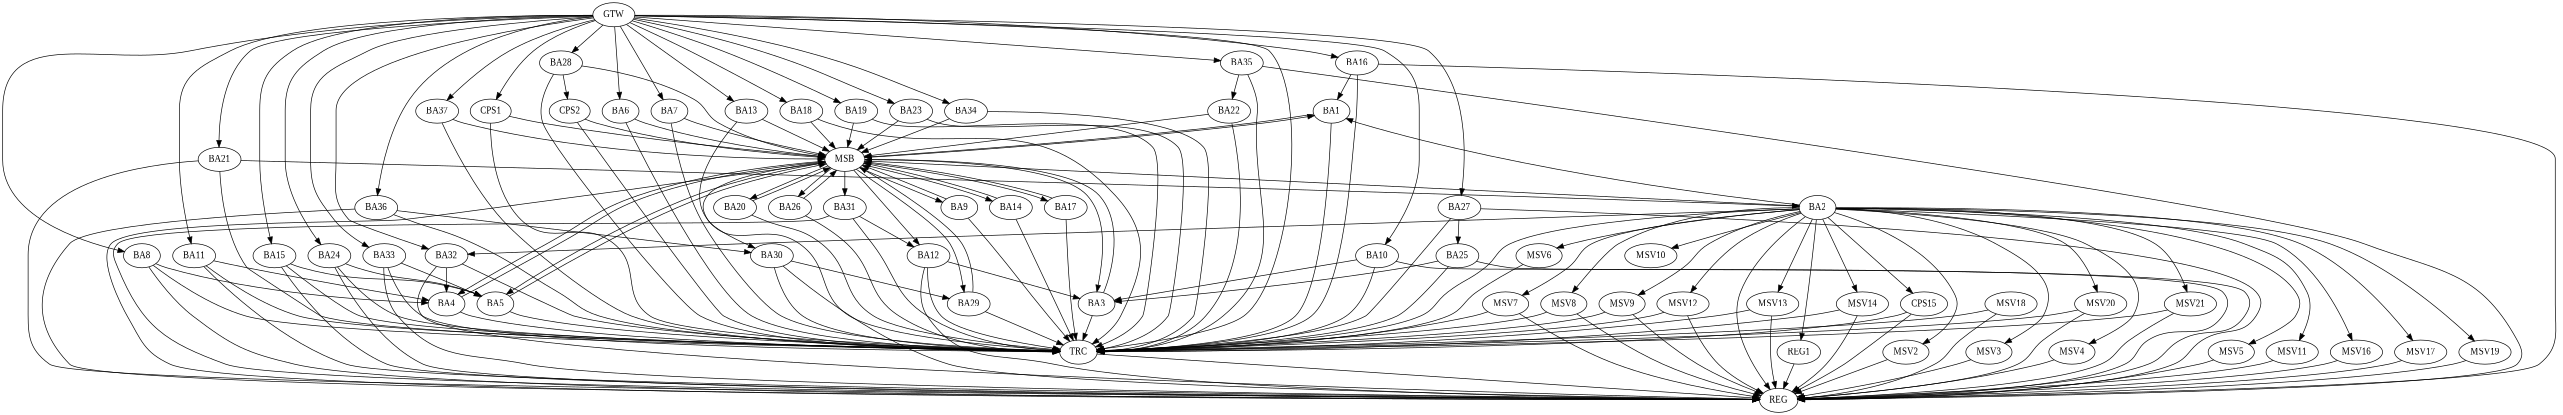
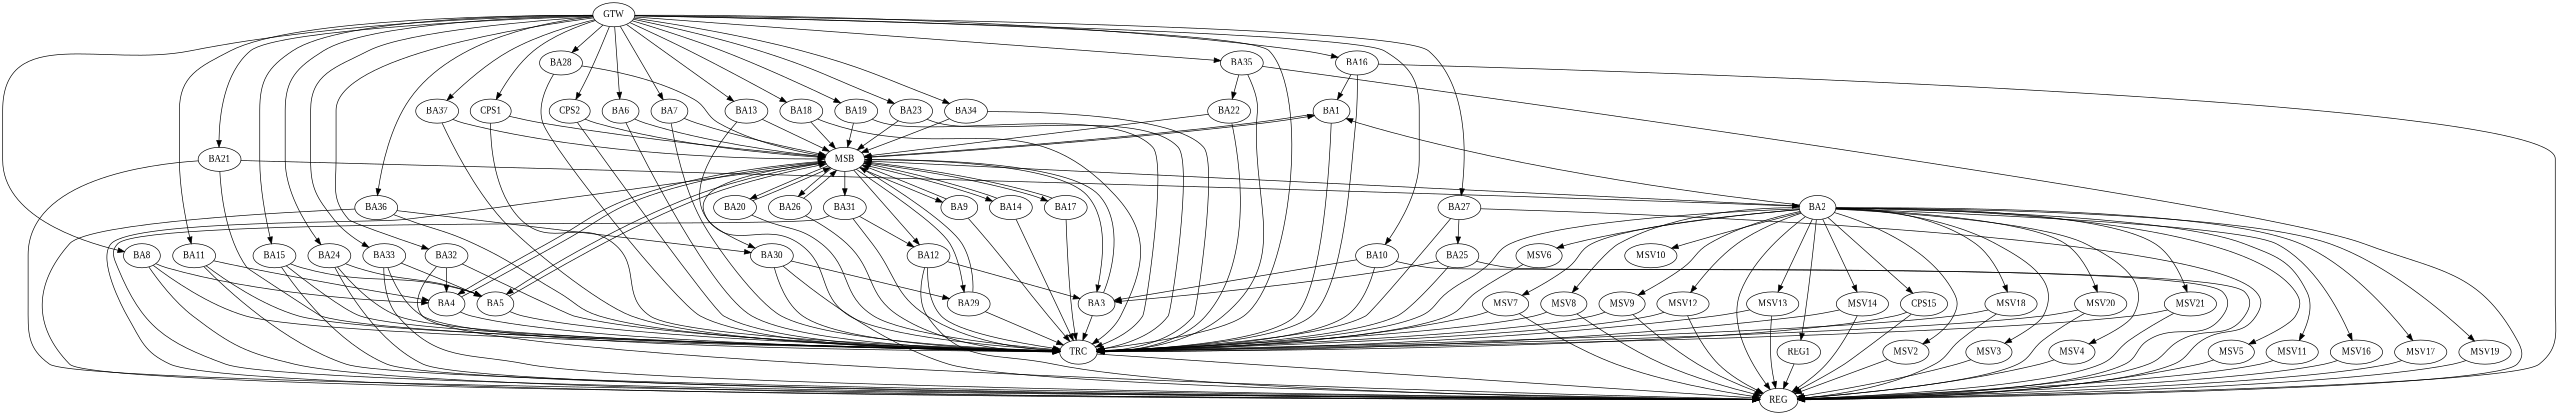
(565, 84) -> (595, 60)
(1170, 230) -> (1952, 230)
